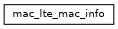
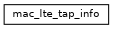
(59, 14) -> (56, 14)
